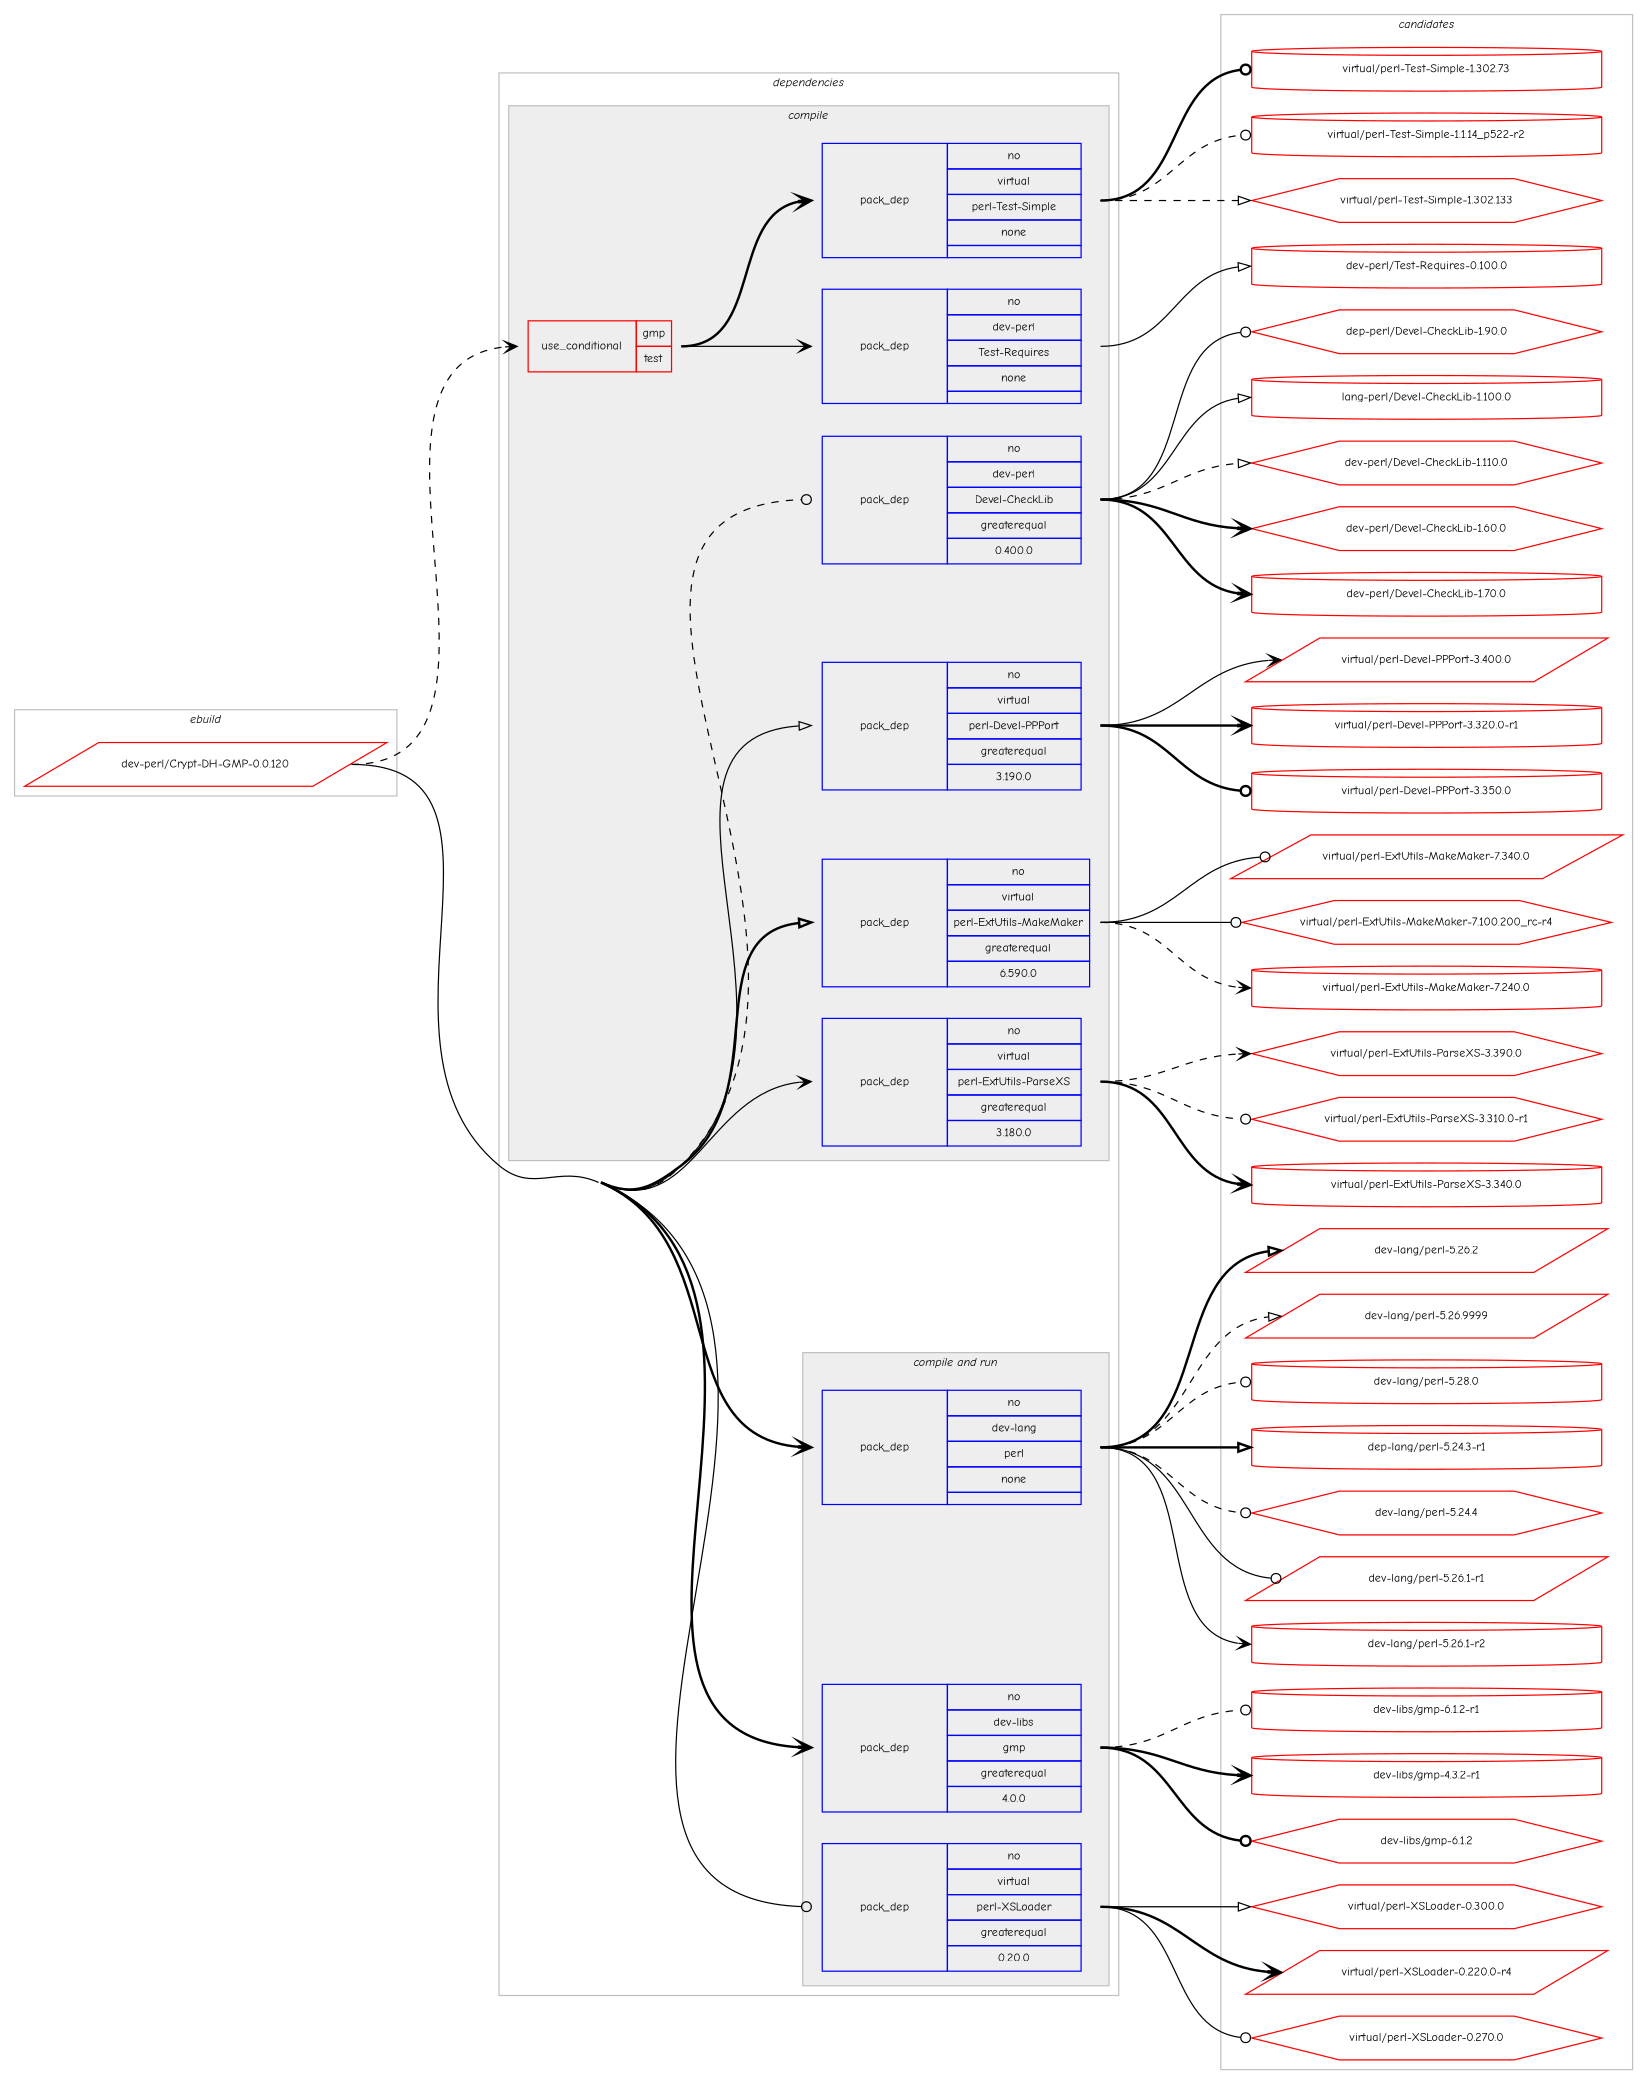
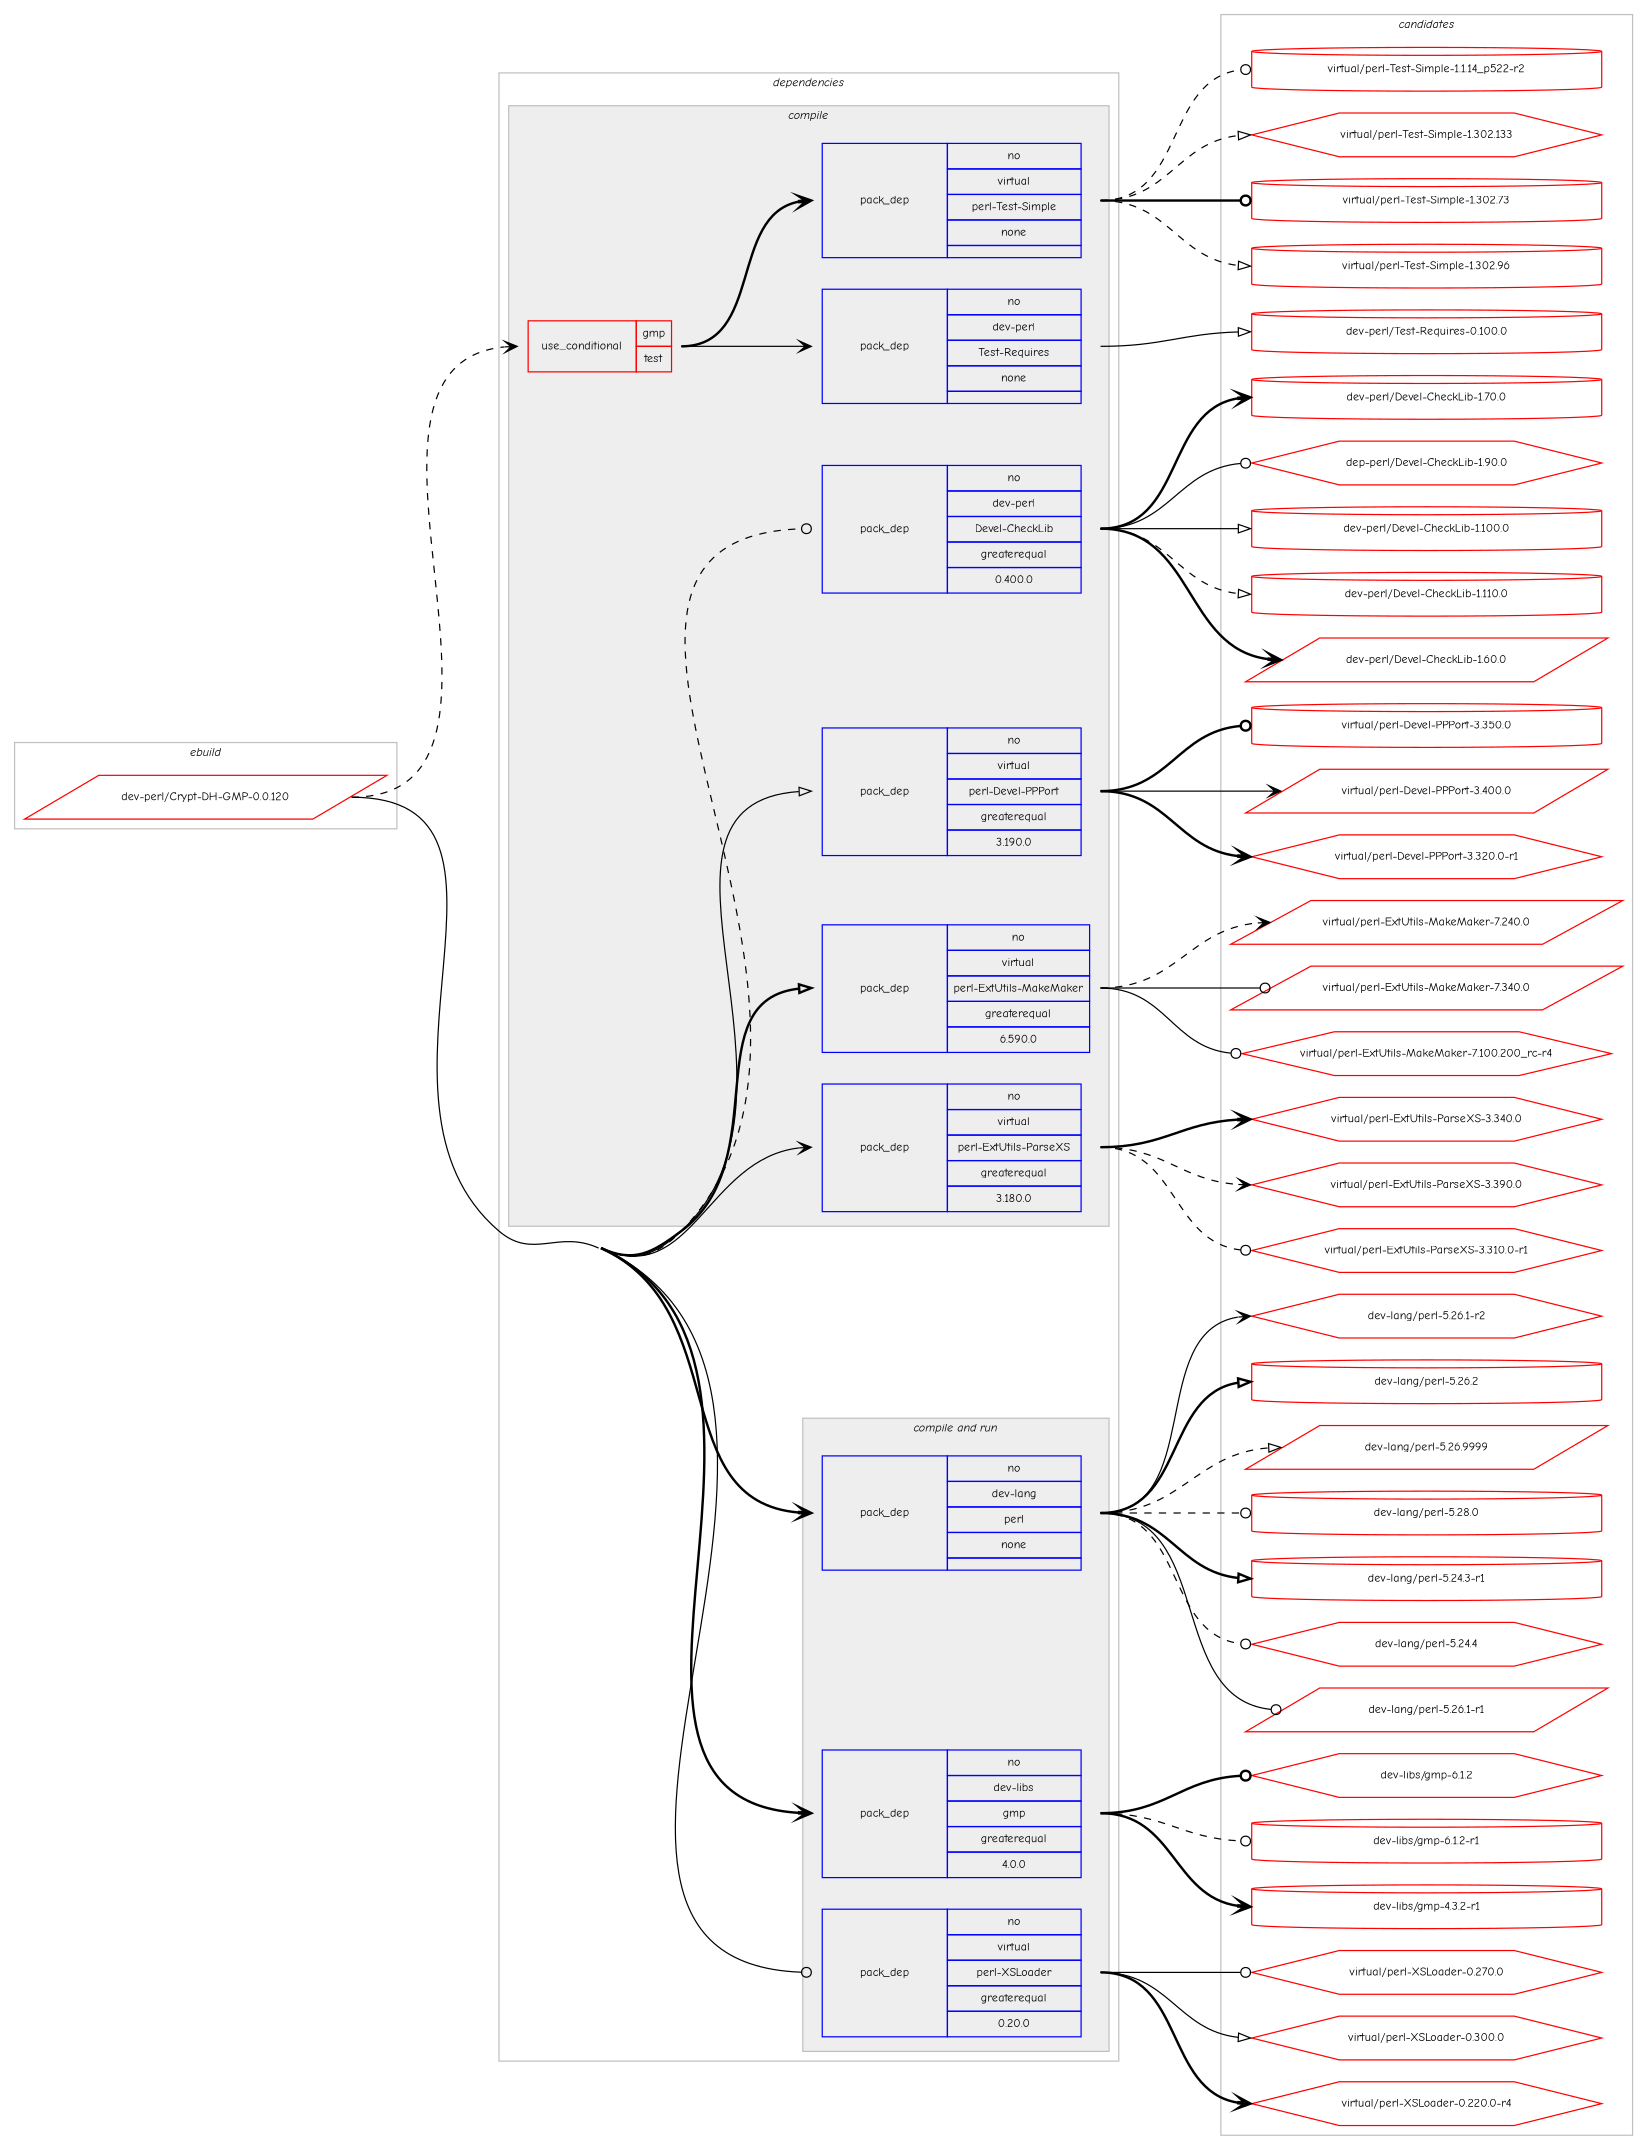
none -> (1427, 266)
(1427, 397) -> (1427, 529)
(1427, 463) -> (1427, 594)
(1427, 529) -> (1427, 660)
(1427, 726) -> (1427, 857)
(1427, 988) -> (1427, 922)
(1427, 1185) -> (1427, 1119)
(1427, 1251) -> (1427, 1382)
(1427, 1447) -> (1427, 1579)
(1427, 1644) -> (1427, 1316)
(1427, 1972) -> (1427, 2104)
